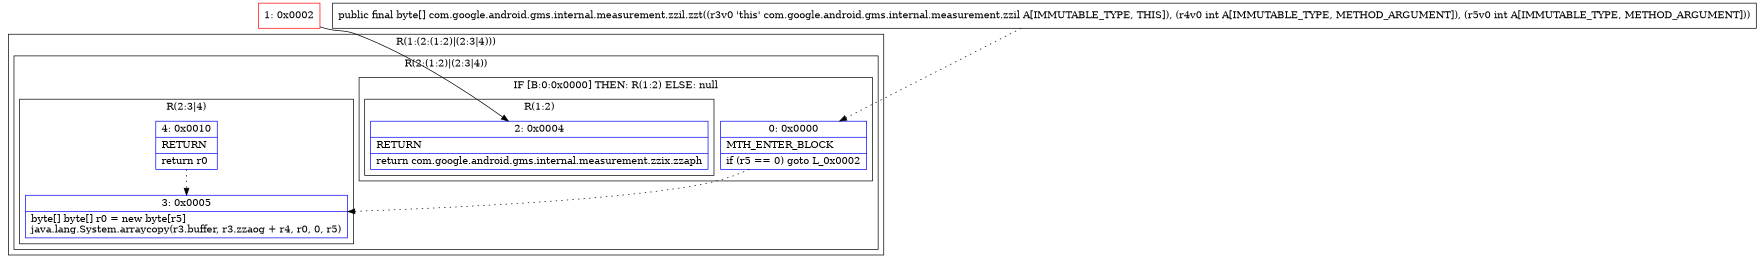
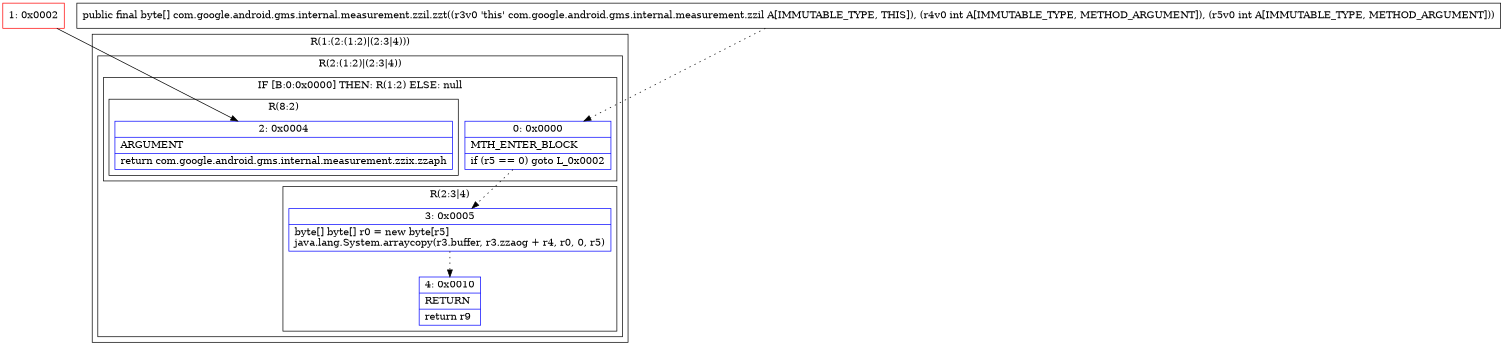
(539, 107) -> (284, 107)
(399, 145) -> (152, 145)
(185, 161) -> (448, 317)
(187, 179) -> (450, 261)
